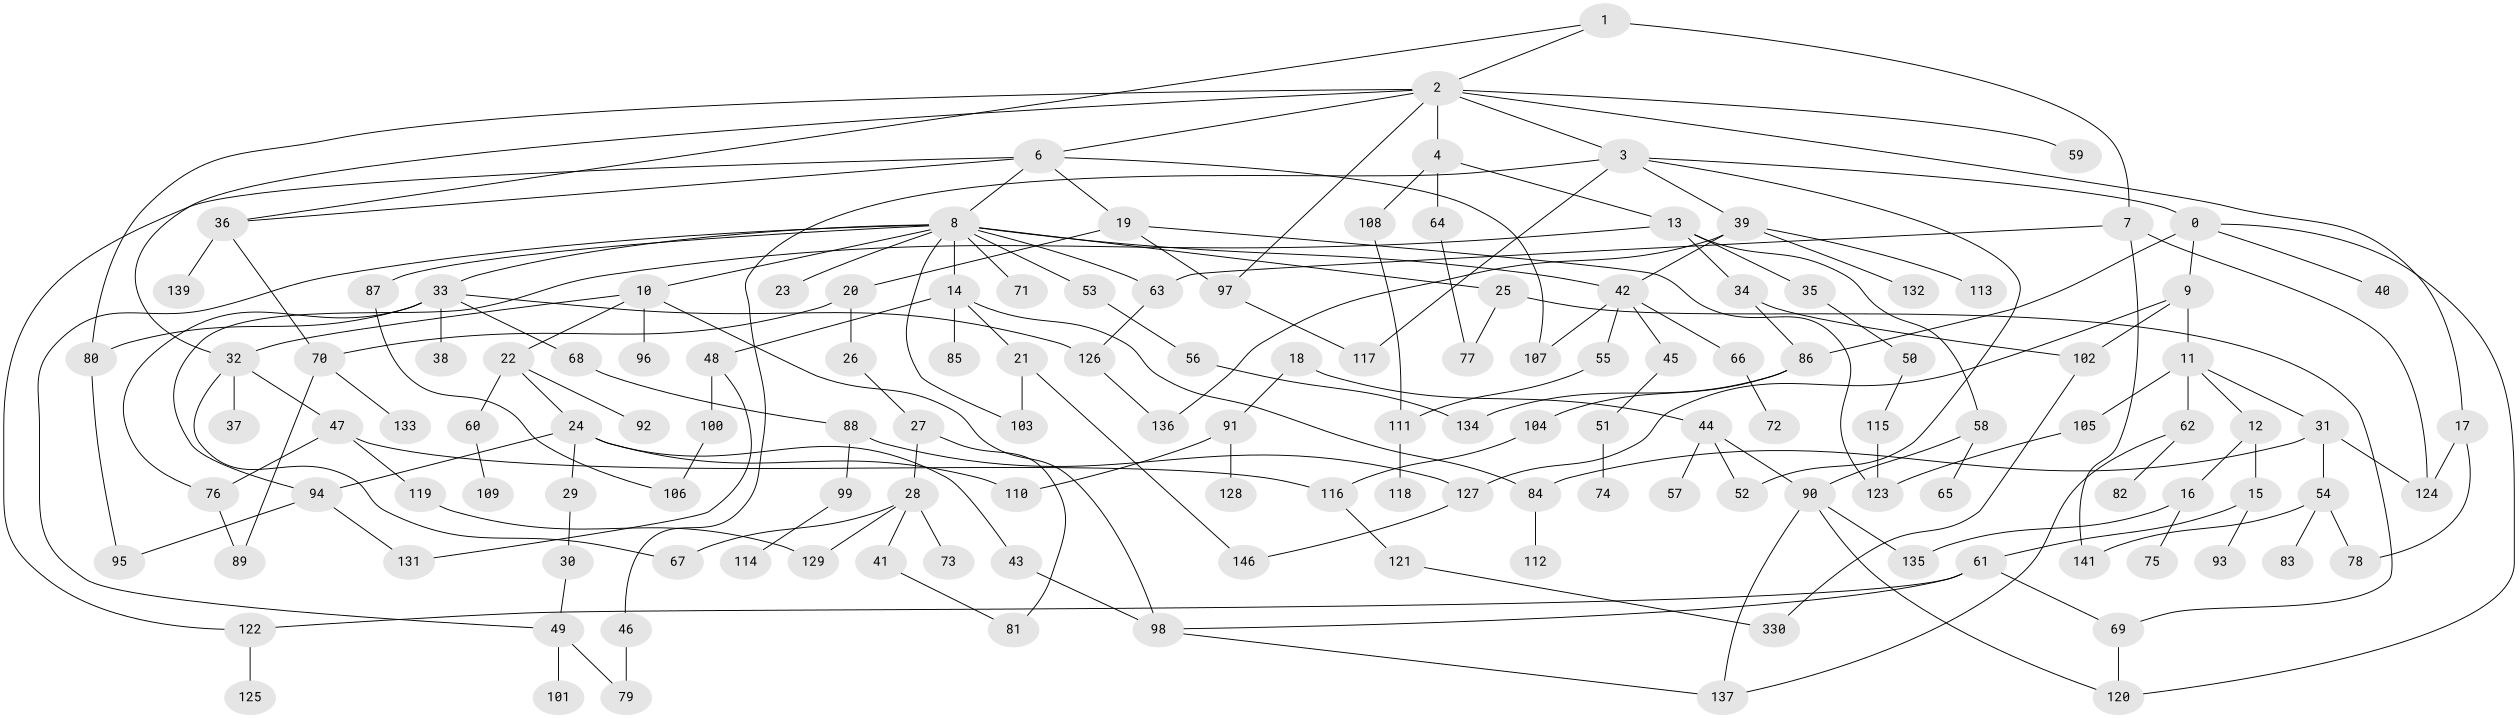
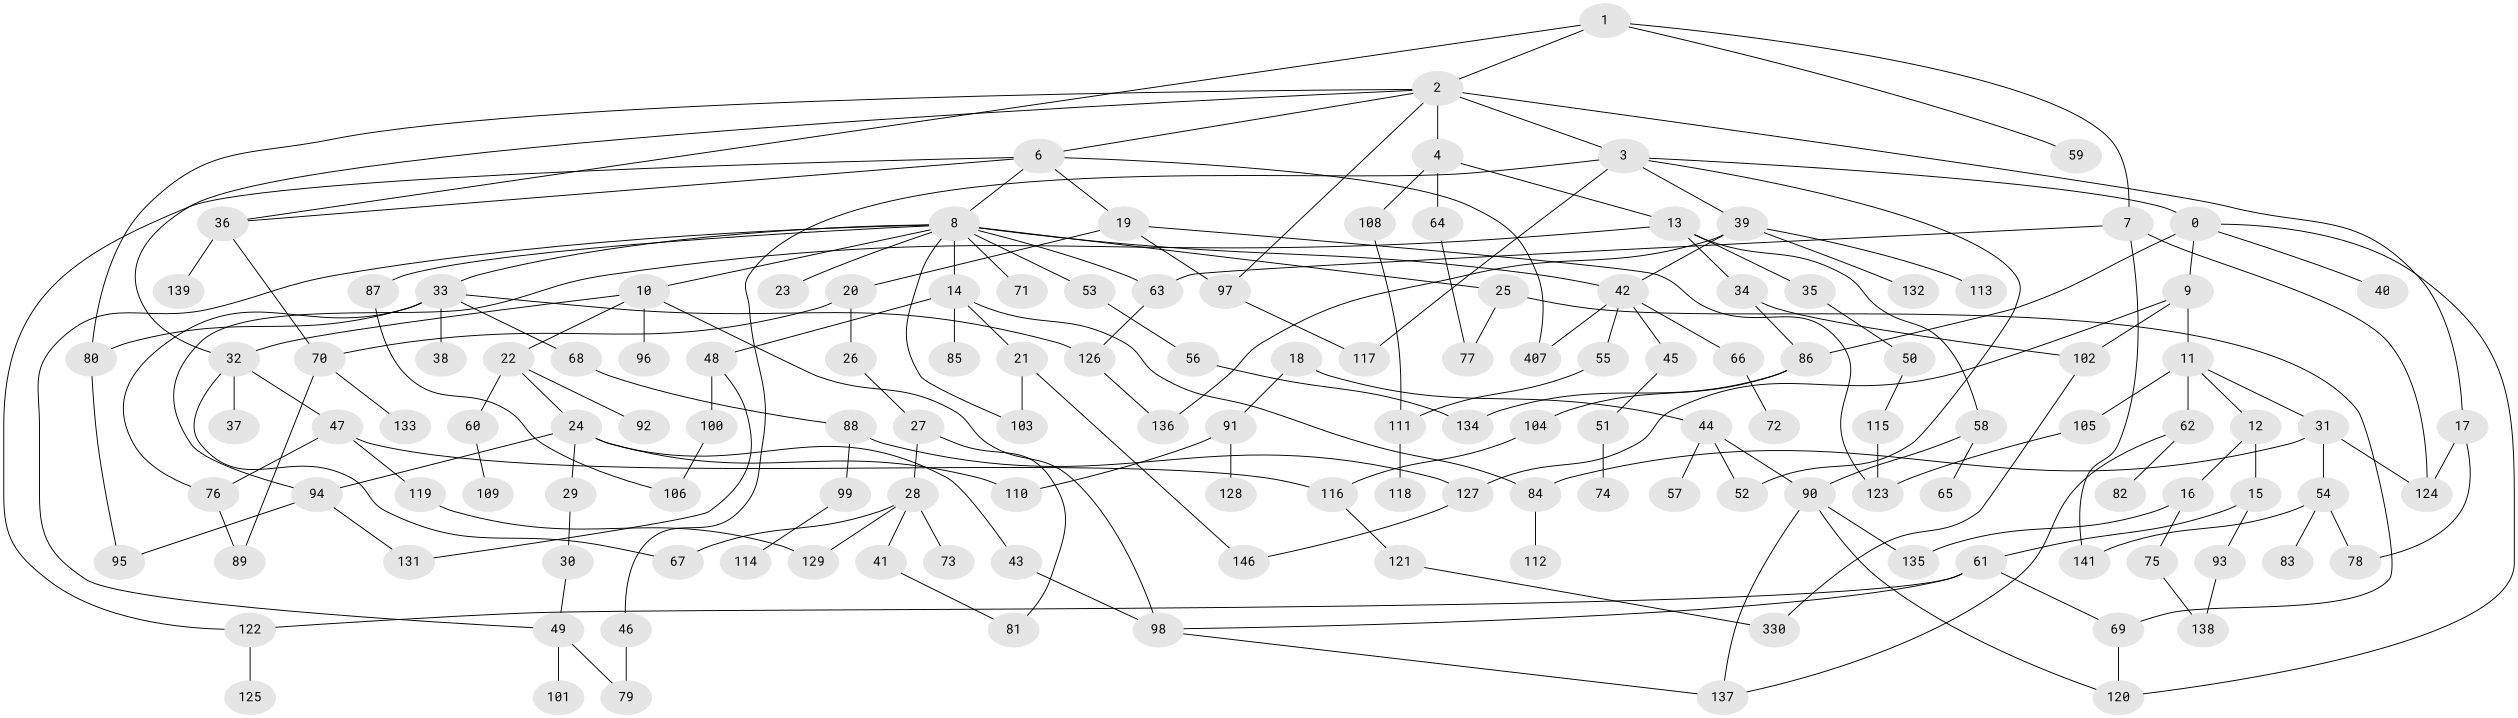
(1761, 107) -> (1844, 81)
(1535, 359) -> (1535, 359)
none -> (2203, 630)
